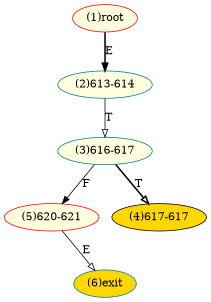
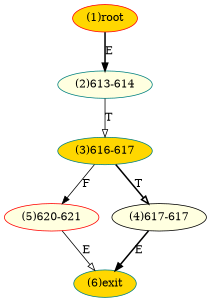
(105, 18) -> (105, 18)
(105, 151) -> (105, 151)
(159, 217) -> (159, 217)
none -> (134, 248)
